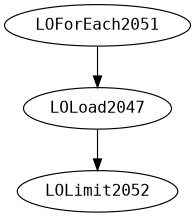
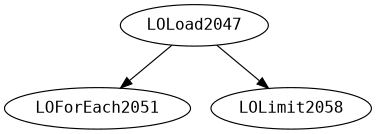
(98, 61) -> (151, 63)
(98, 191) -> (291, 108)
